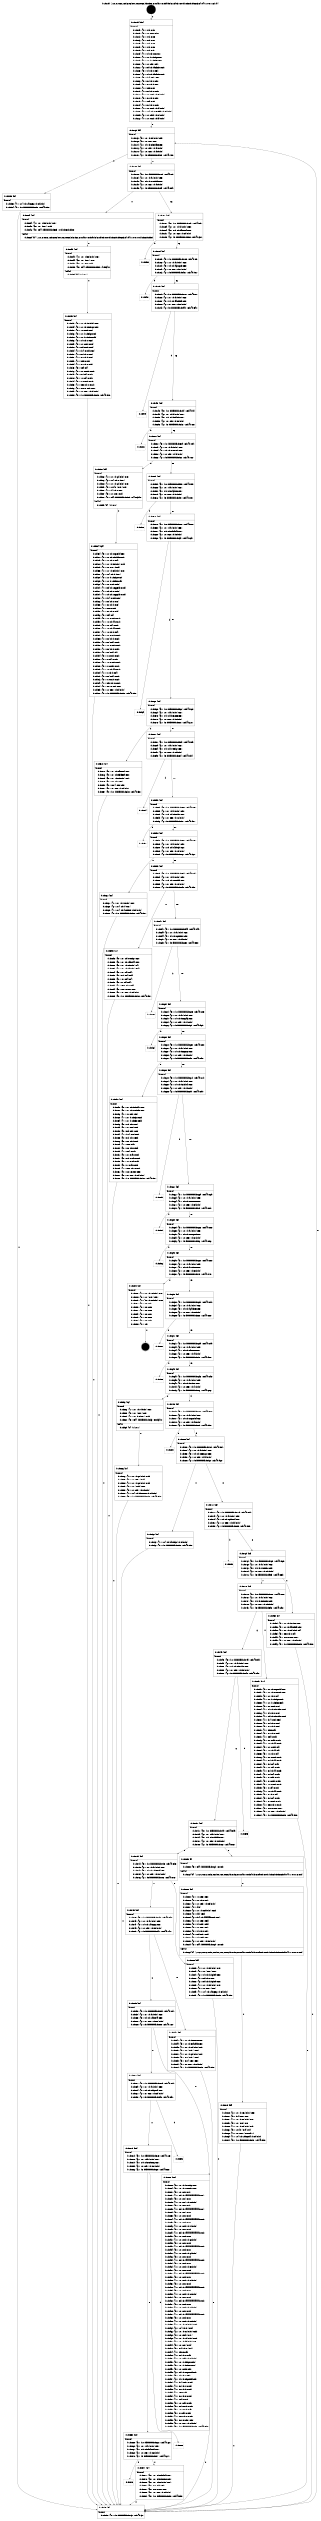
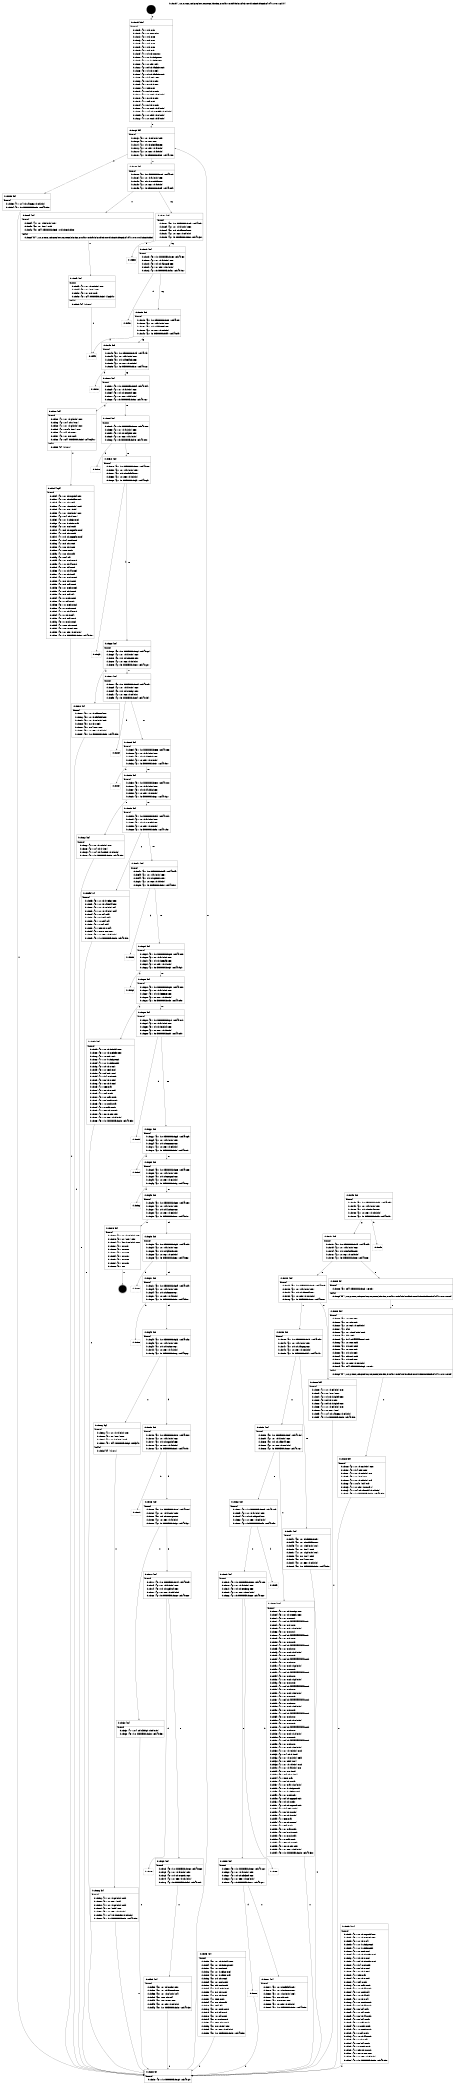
(87, 295) -> (92, 330)
(262, 1597) -> none
(134, 2502) -> (251, 2058)
